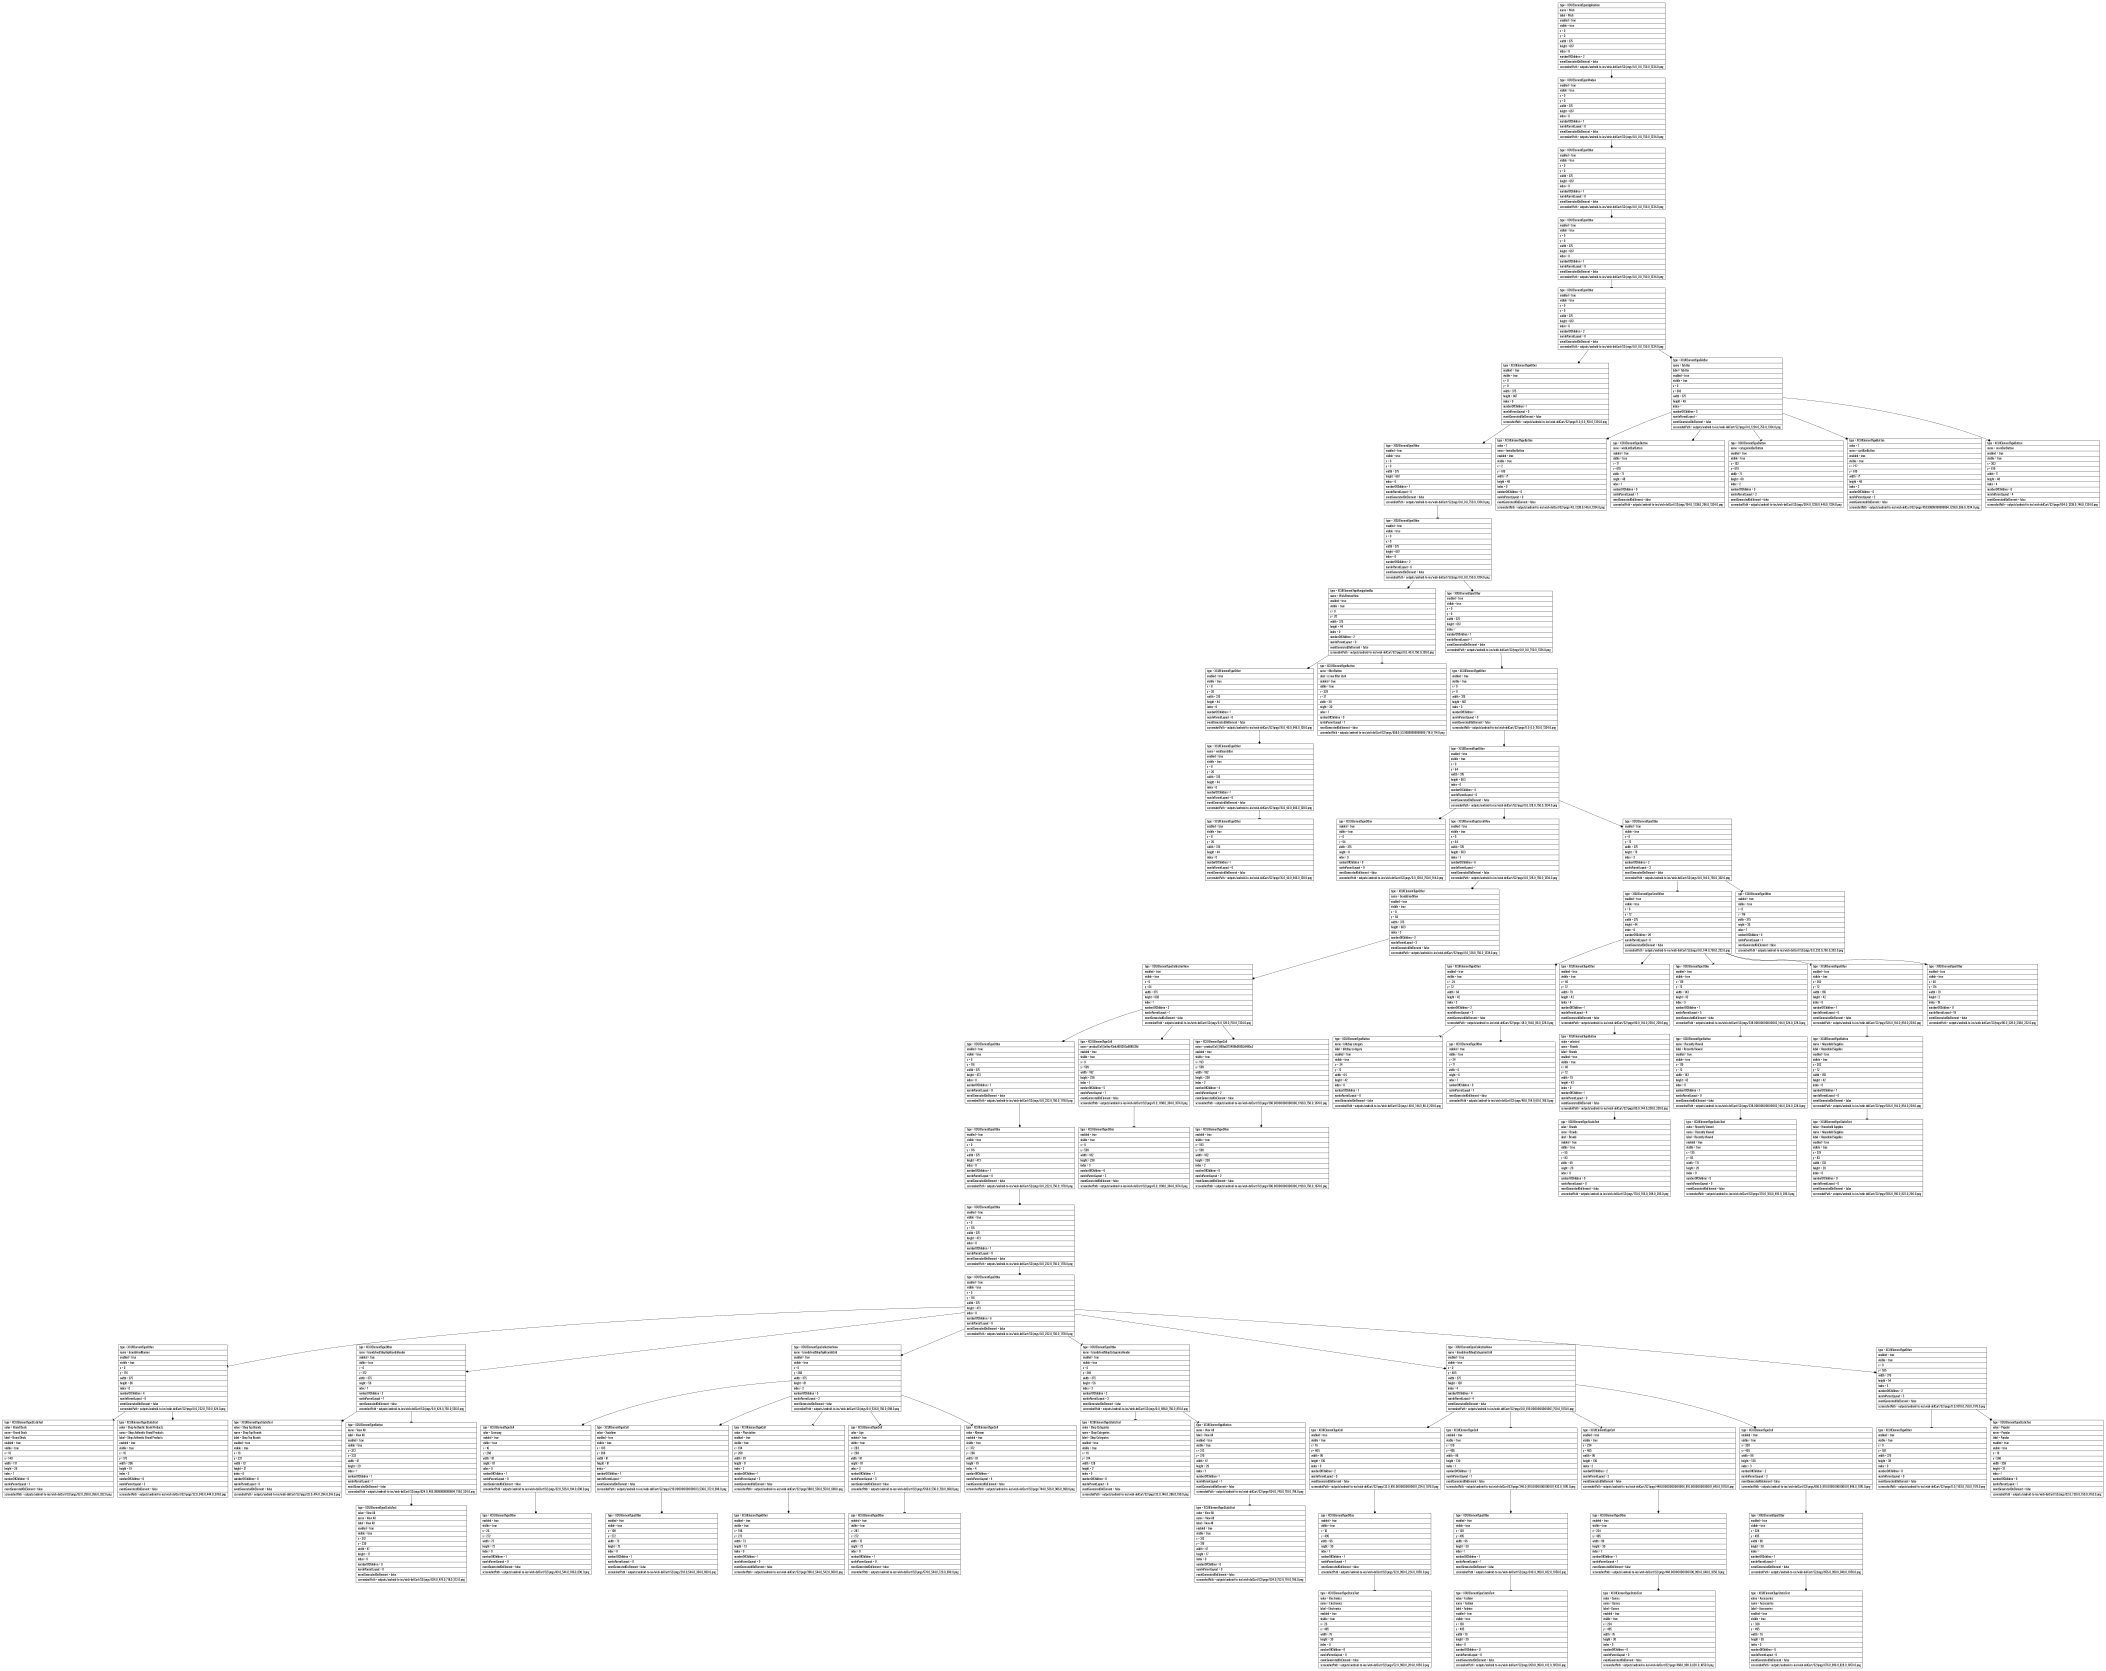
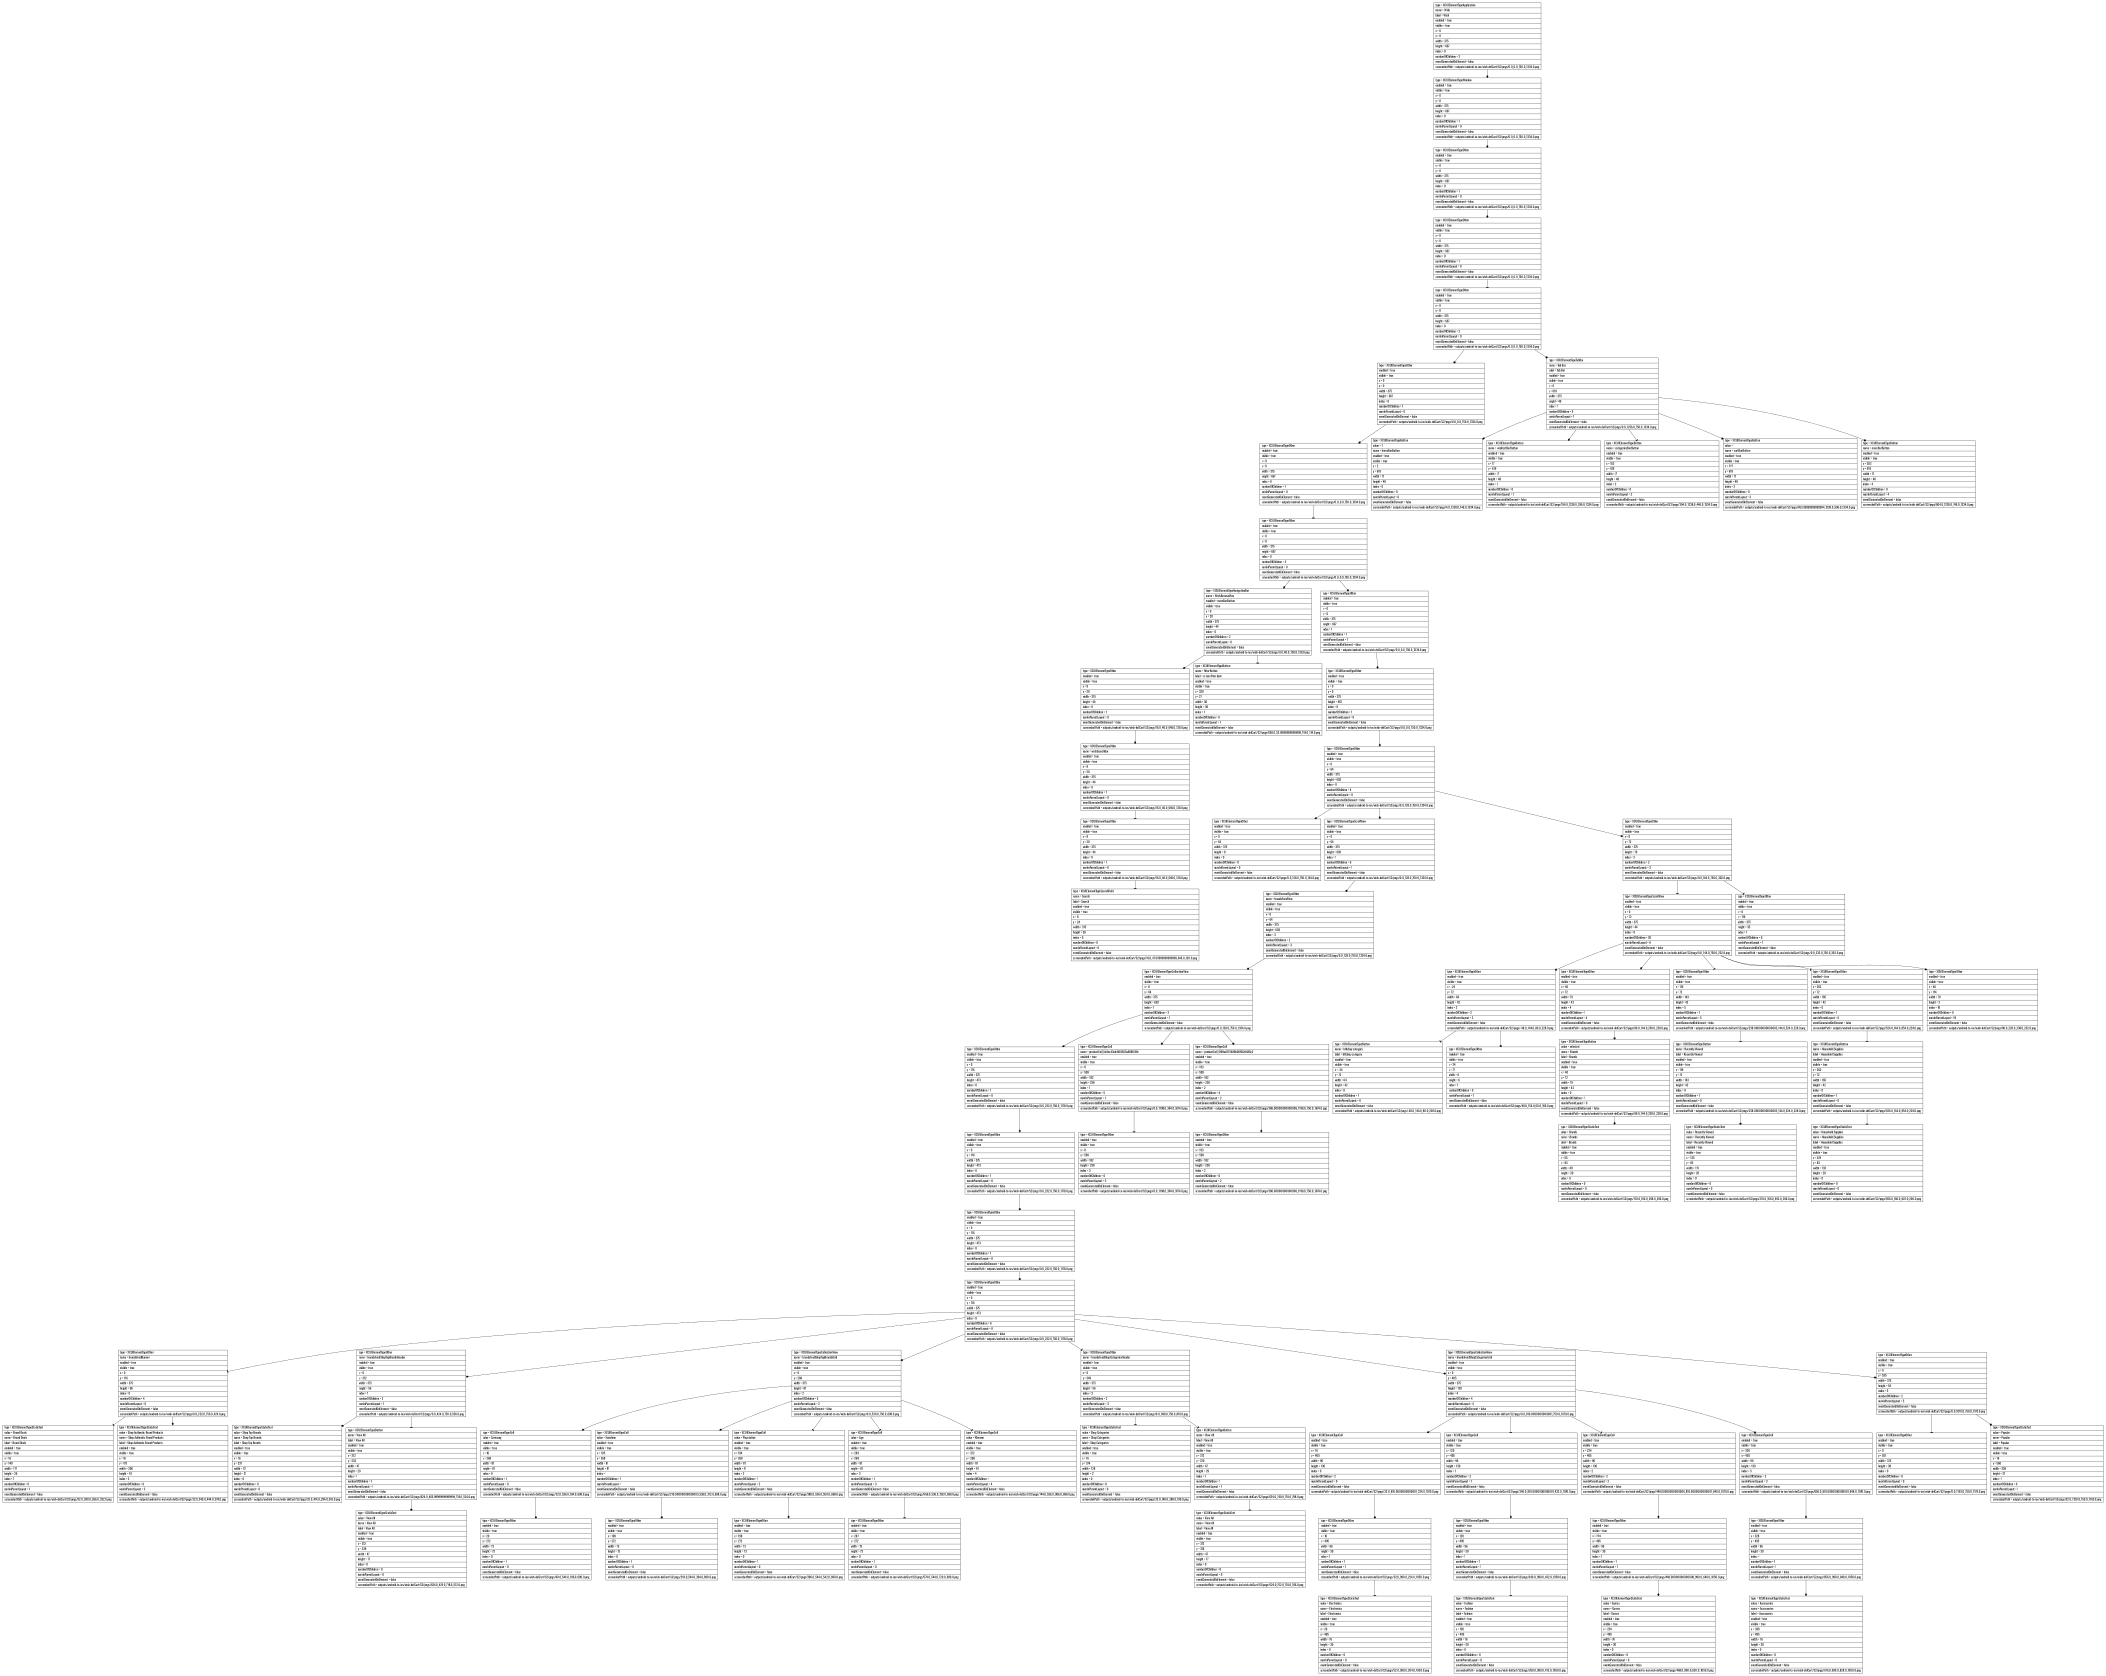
(1338, 601) -> (1220, 601)
none -> (1135, 925)
